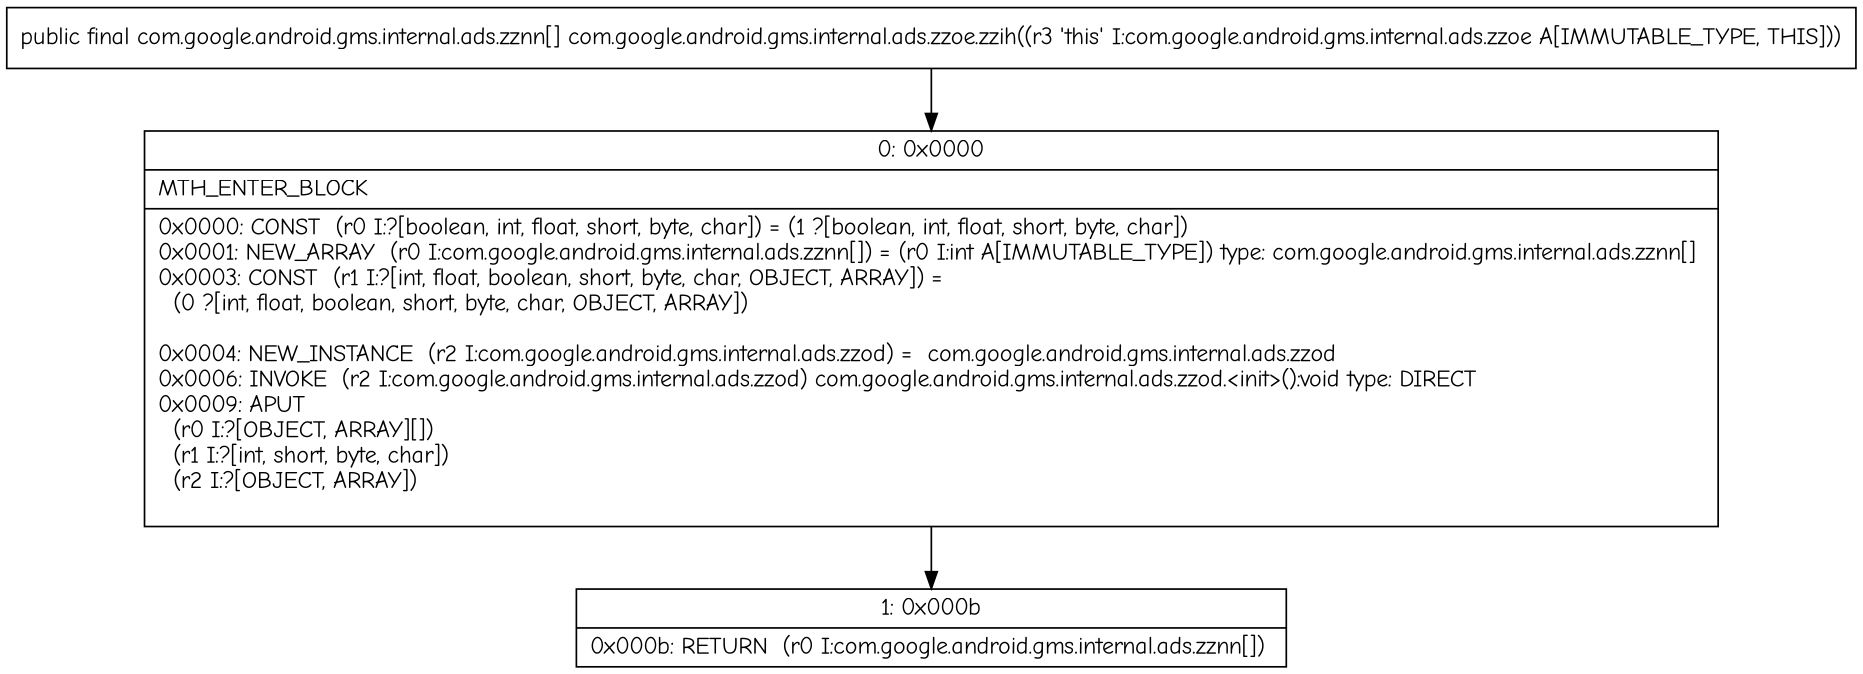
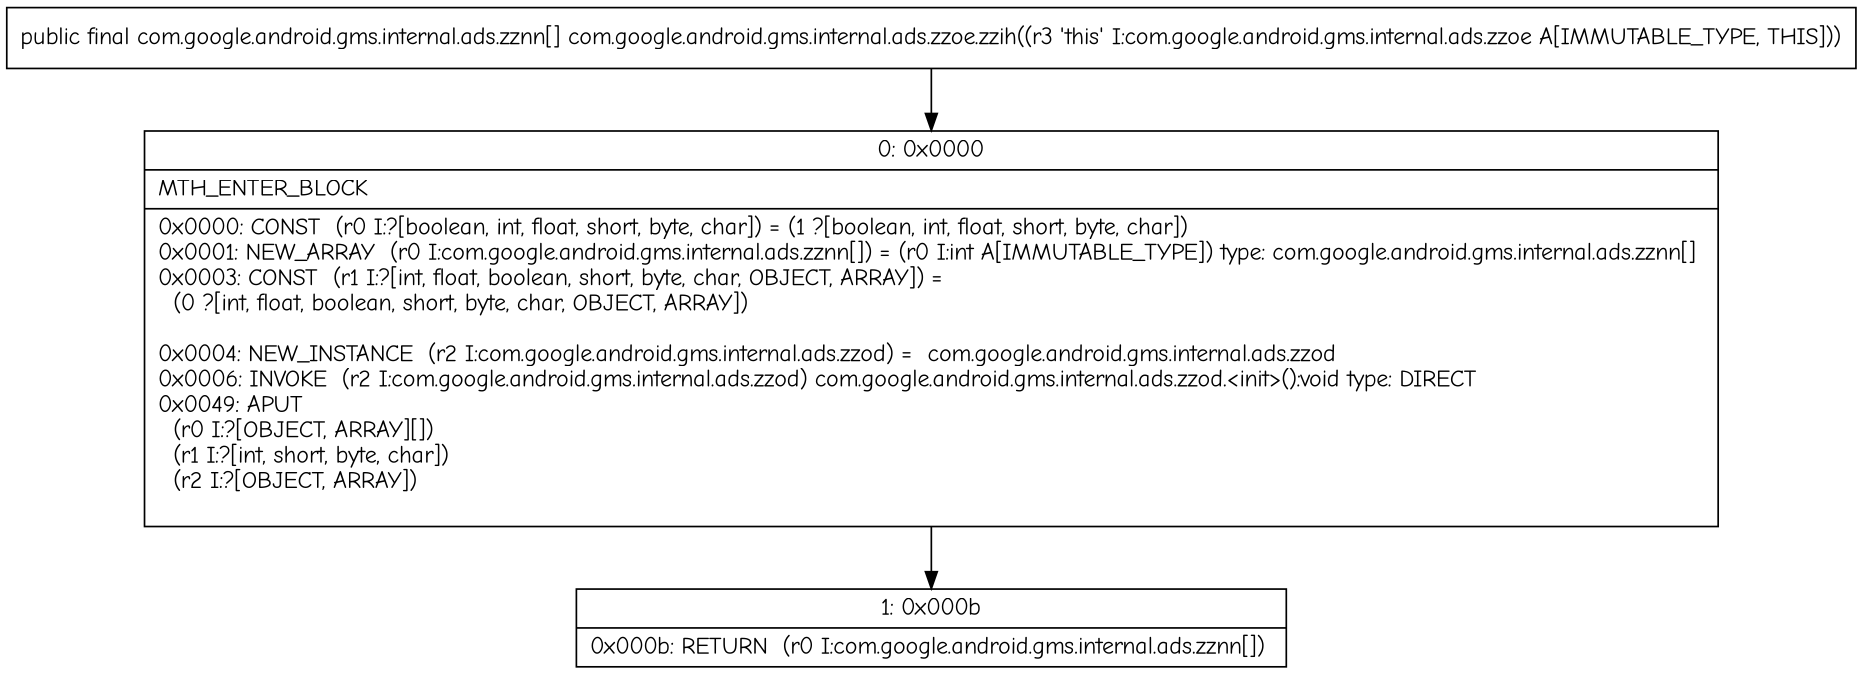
(240, 405) -> (238, 405)
